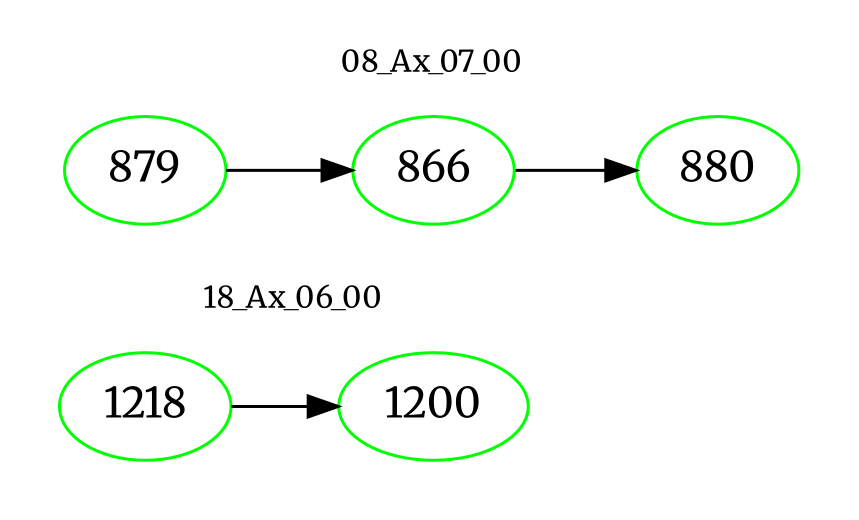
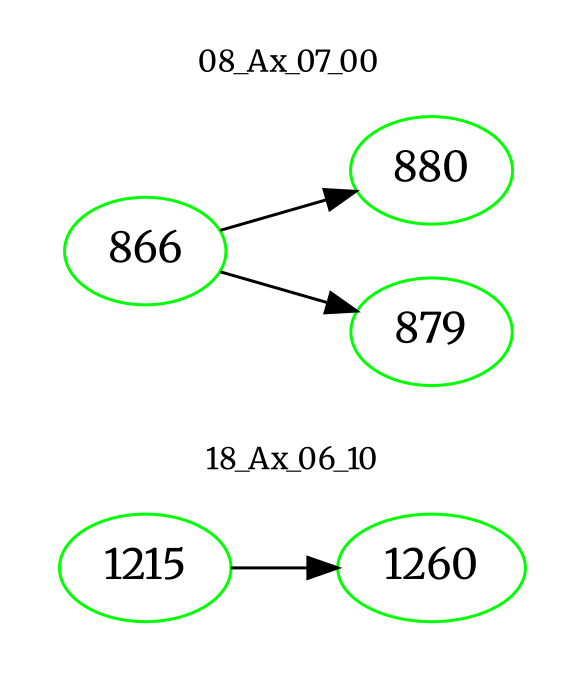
(274, 170) -> (274, 287)
(294, 300) -> (292, 462)
(145, 406) -> (145, 568)
(434, 406) -> (432, 568)
